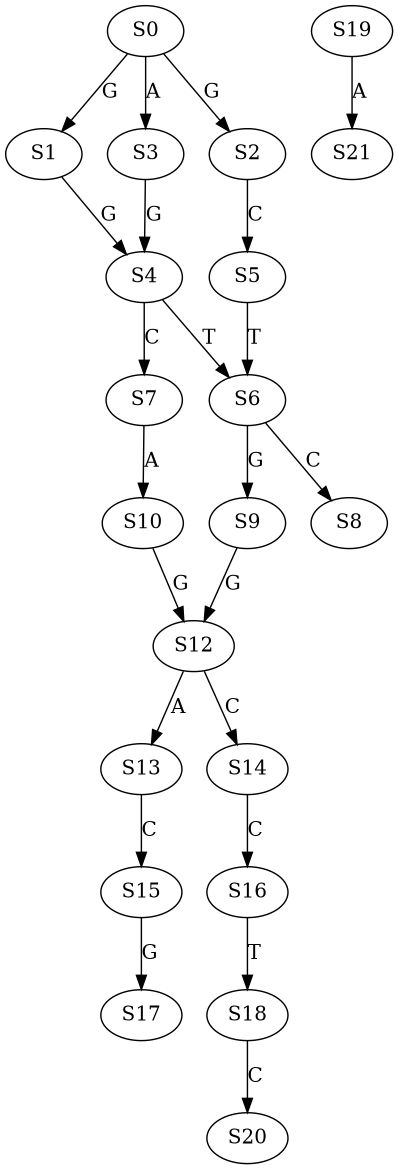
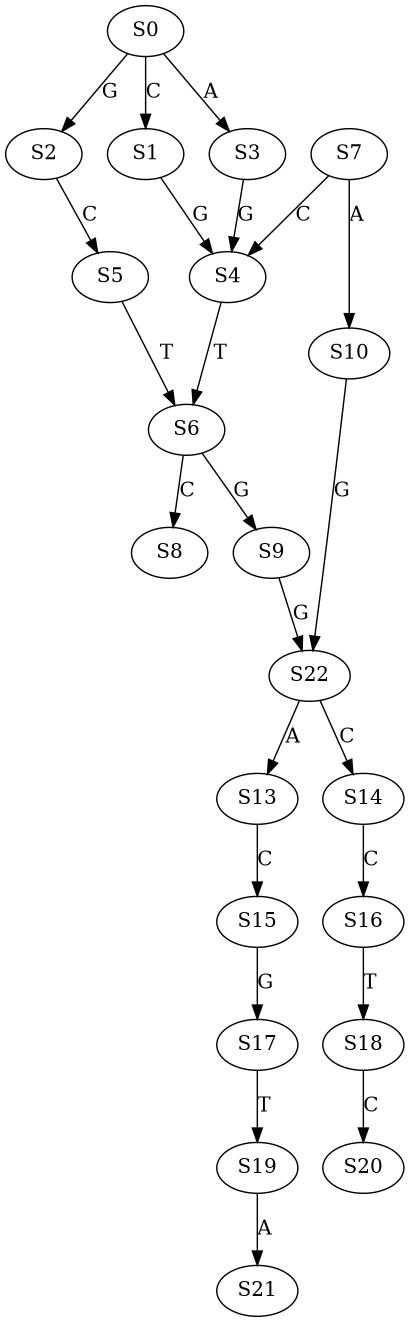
(110, 93) -> (153, 93)
(144, 332) -> (294, 211)
(194, 646) -> (310, 676)
none -> (257, 1099)
